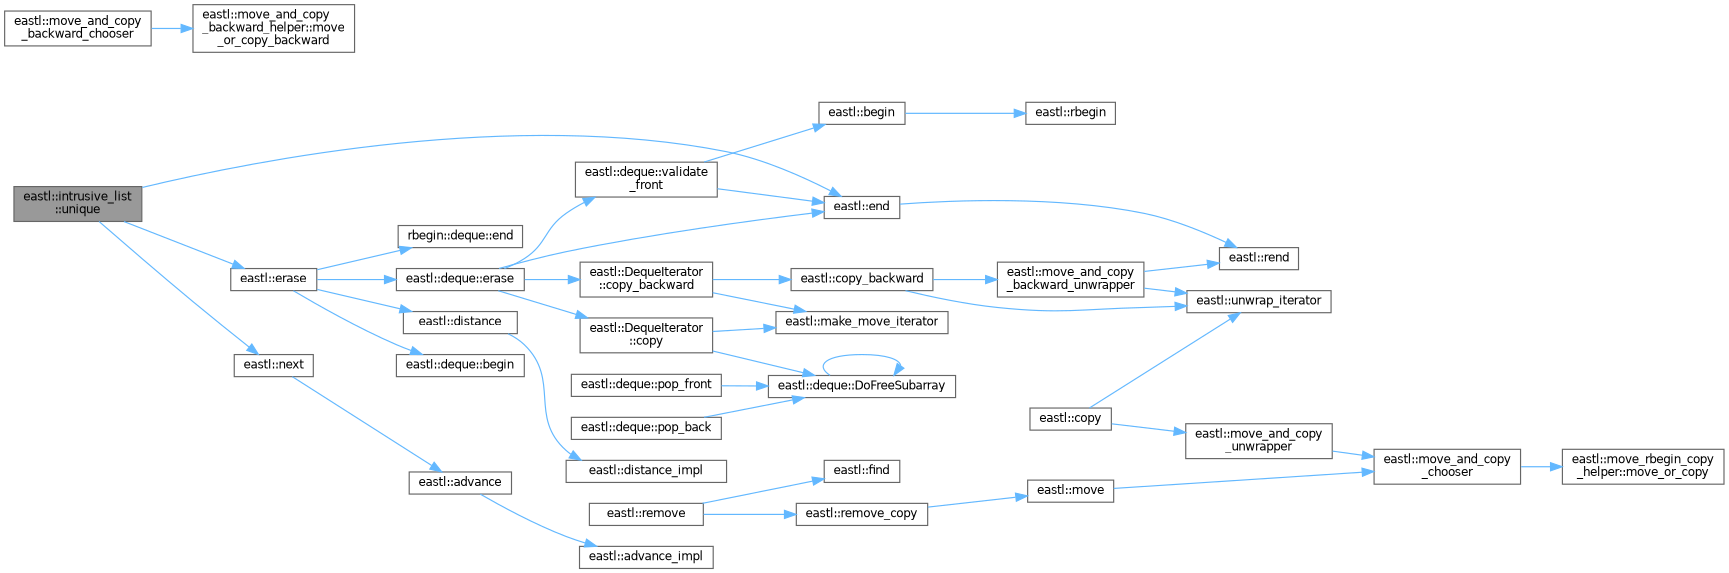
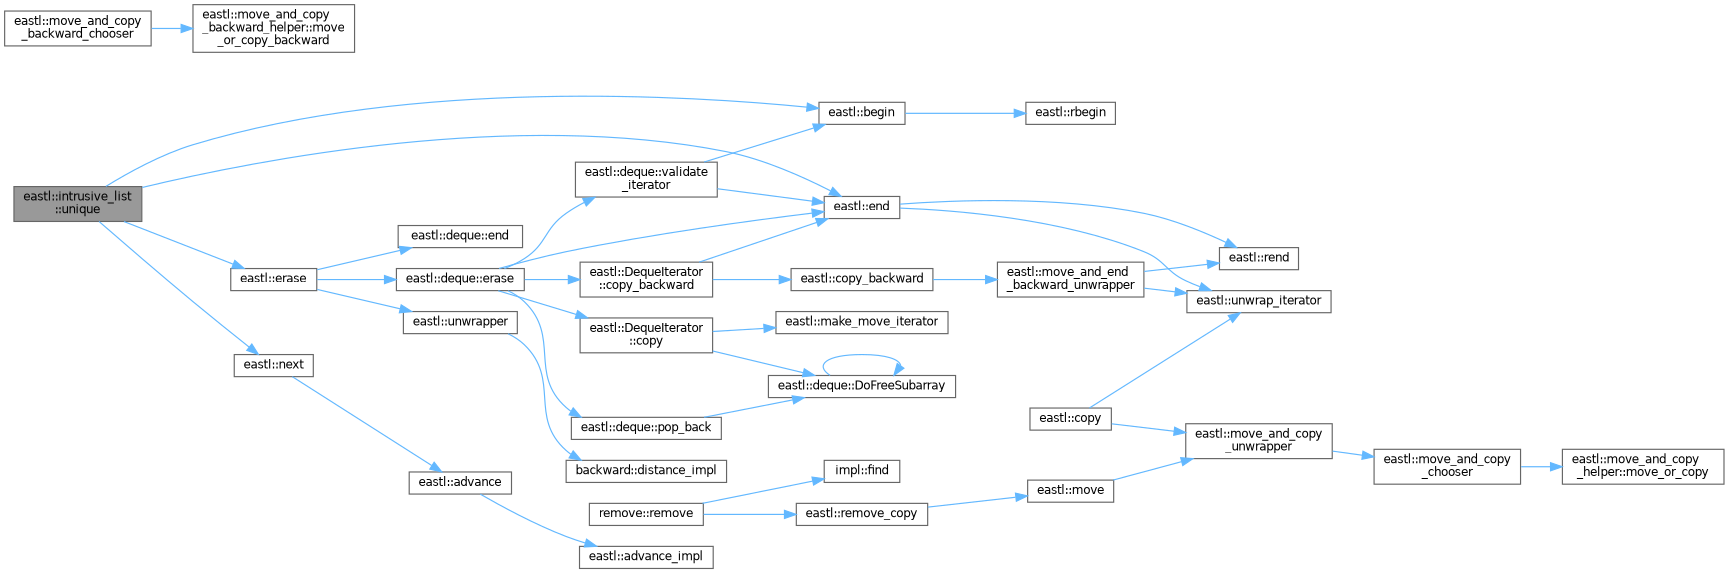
none -> (450, 101)
(646, 180) -> (646, 180)
(460, 237) -> (460, 237)
(1071, 280) -> (1071, 280)
(753, 301) -> (758, 242)
(1039, 311) -> (1056, 226)
(460, 323) -> (460, 323)
none -> (544, 348)
(460, 366) -> none
(646, 385) -> none
(1643, 467) -> (1643, 467)
(646, 471) -> (646, 471)
(862, 471) -> (862, 471)
(1238, 480) -> (1147, 471)
(646, 514) -> (646, 514)
